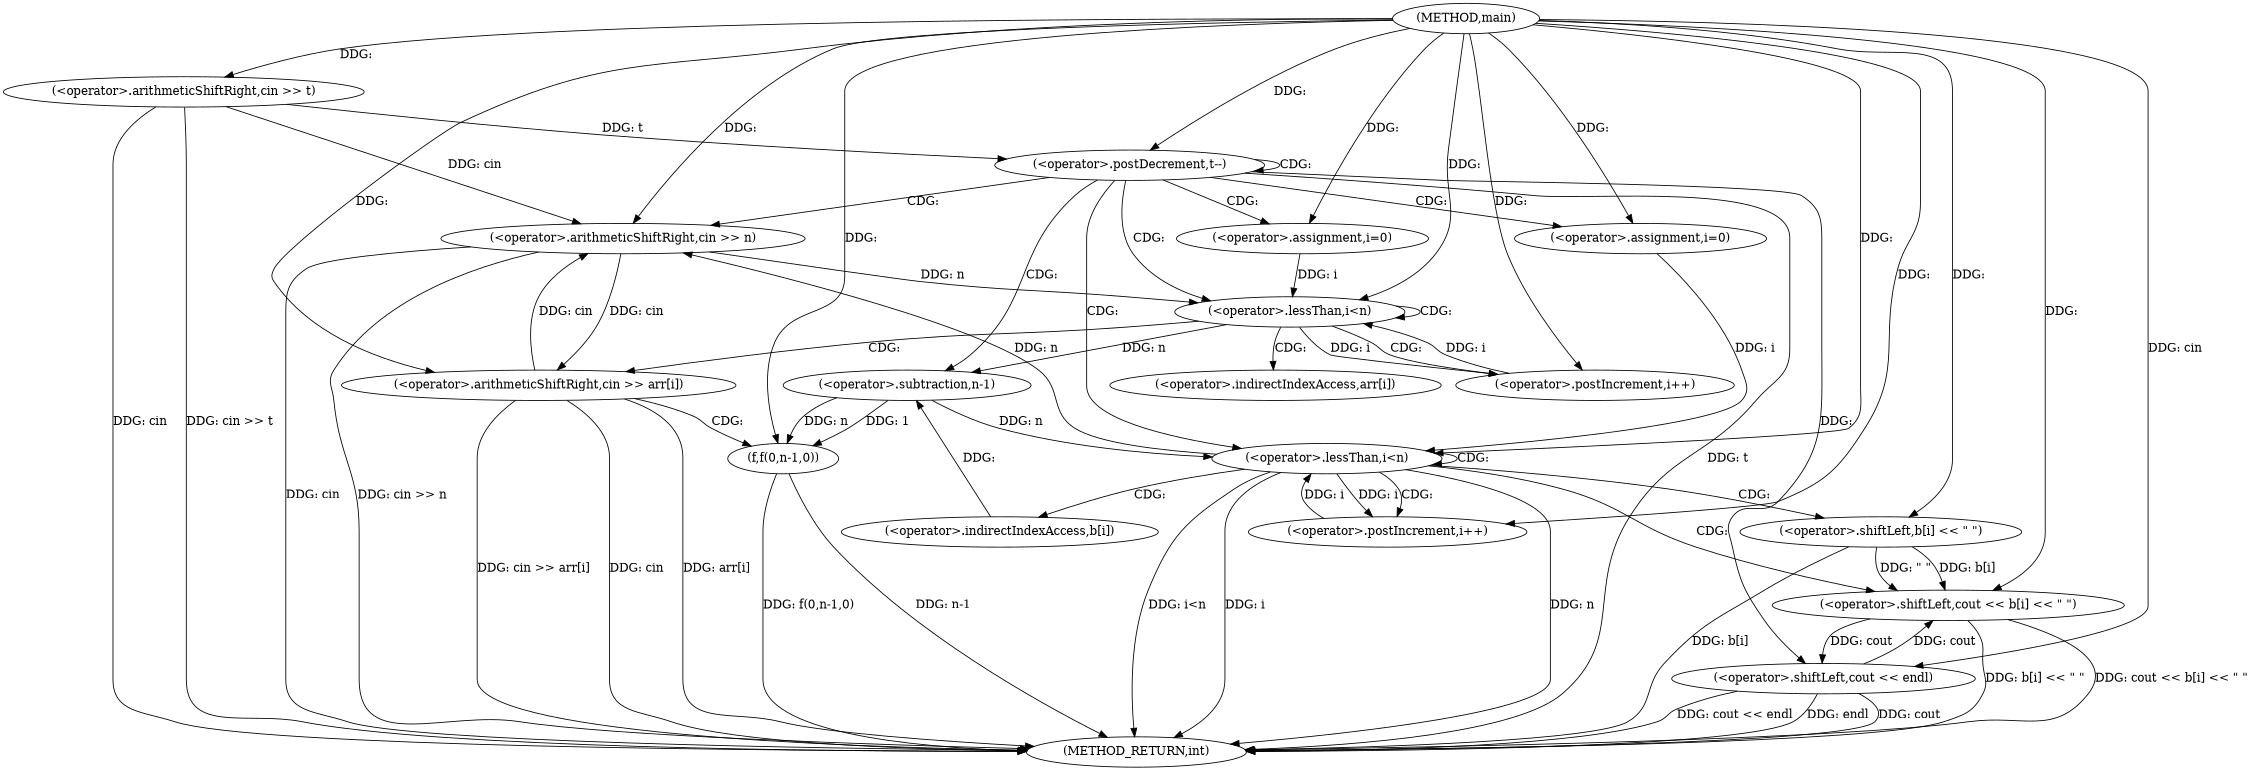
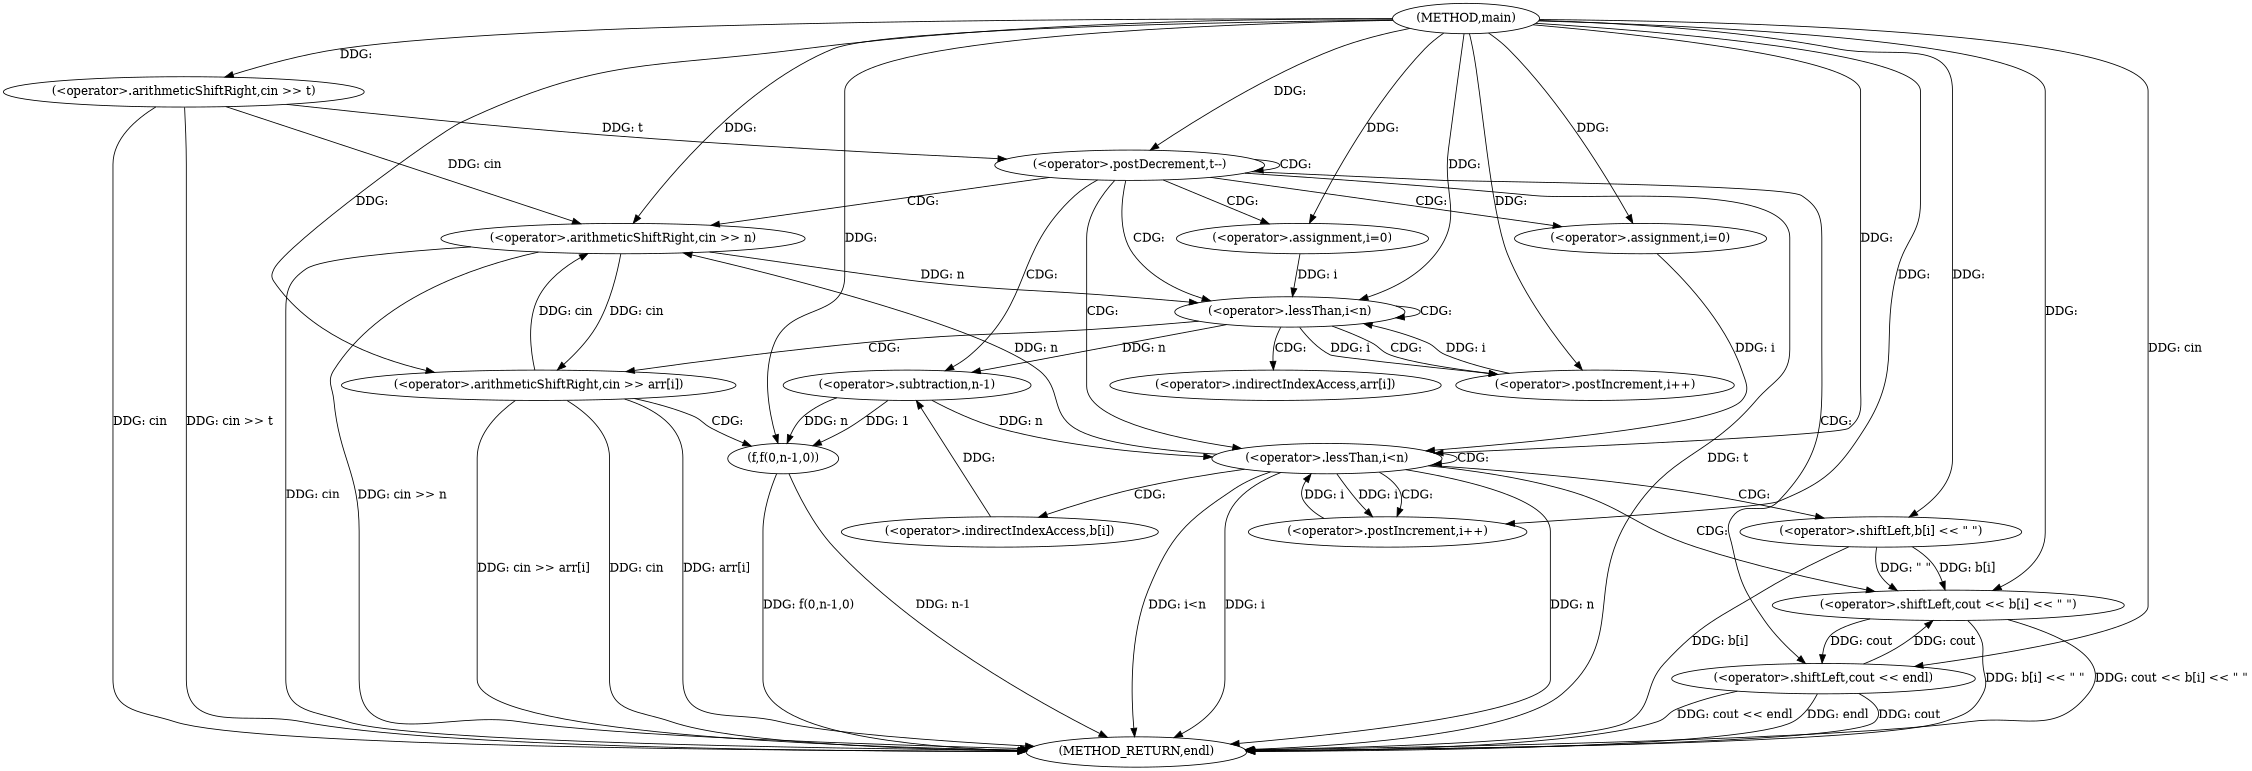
(1838, 422) -> (1838, 422)
(1136, 752) -> (1136, 752)
